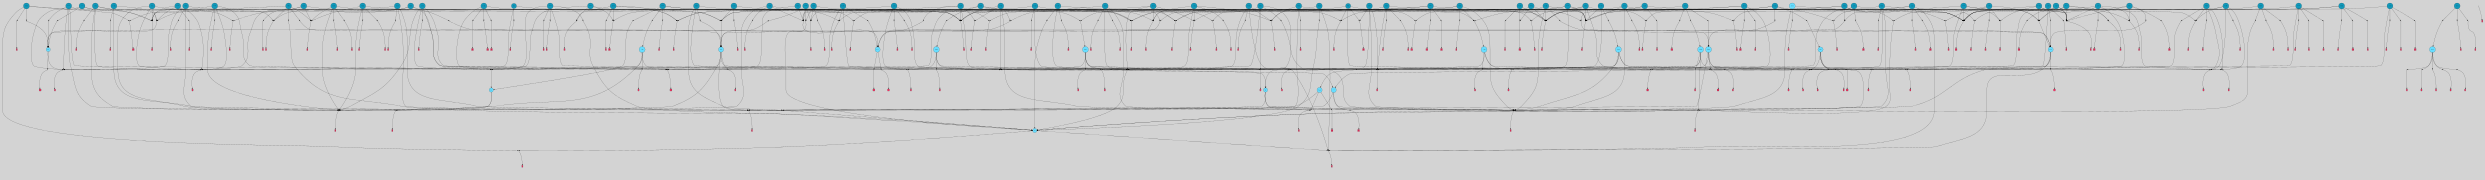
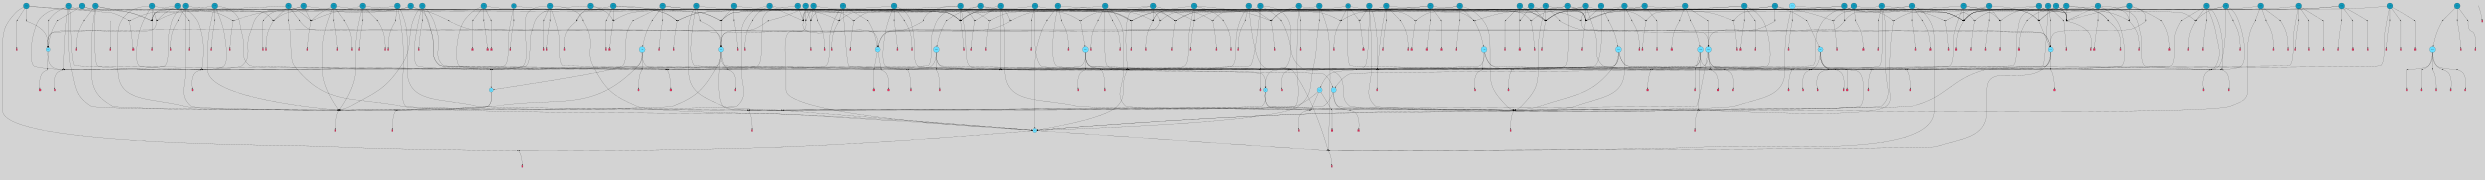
(114, 6) -> none
